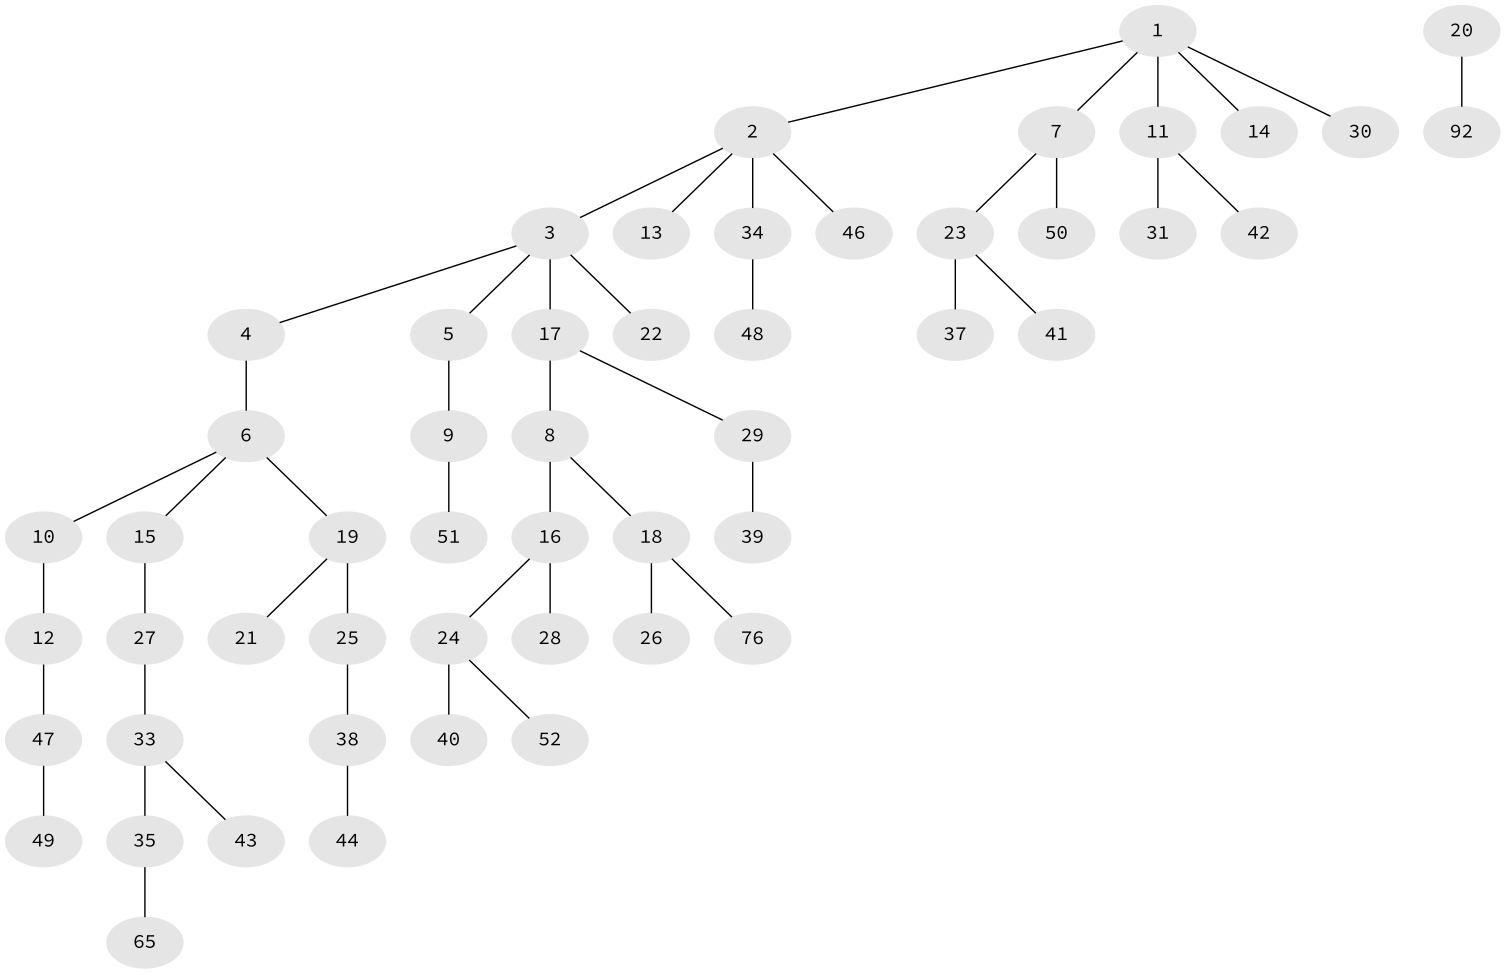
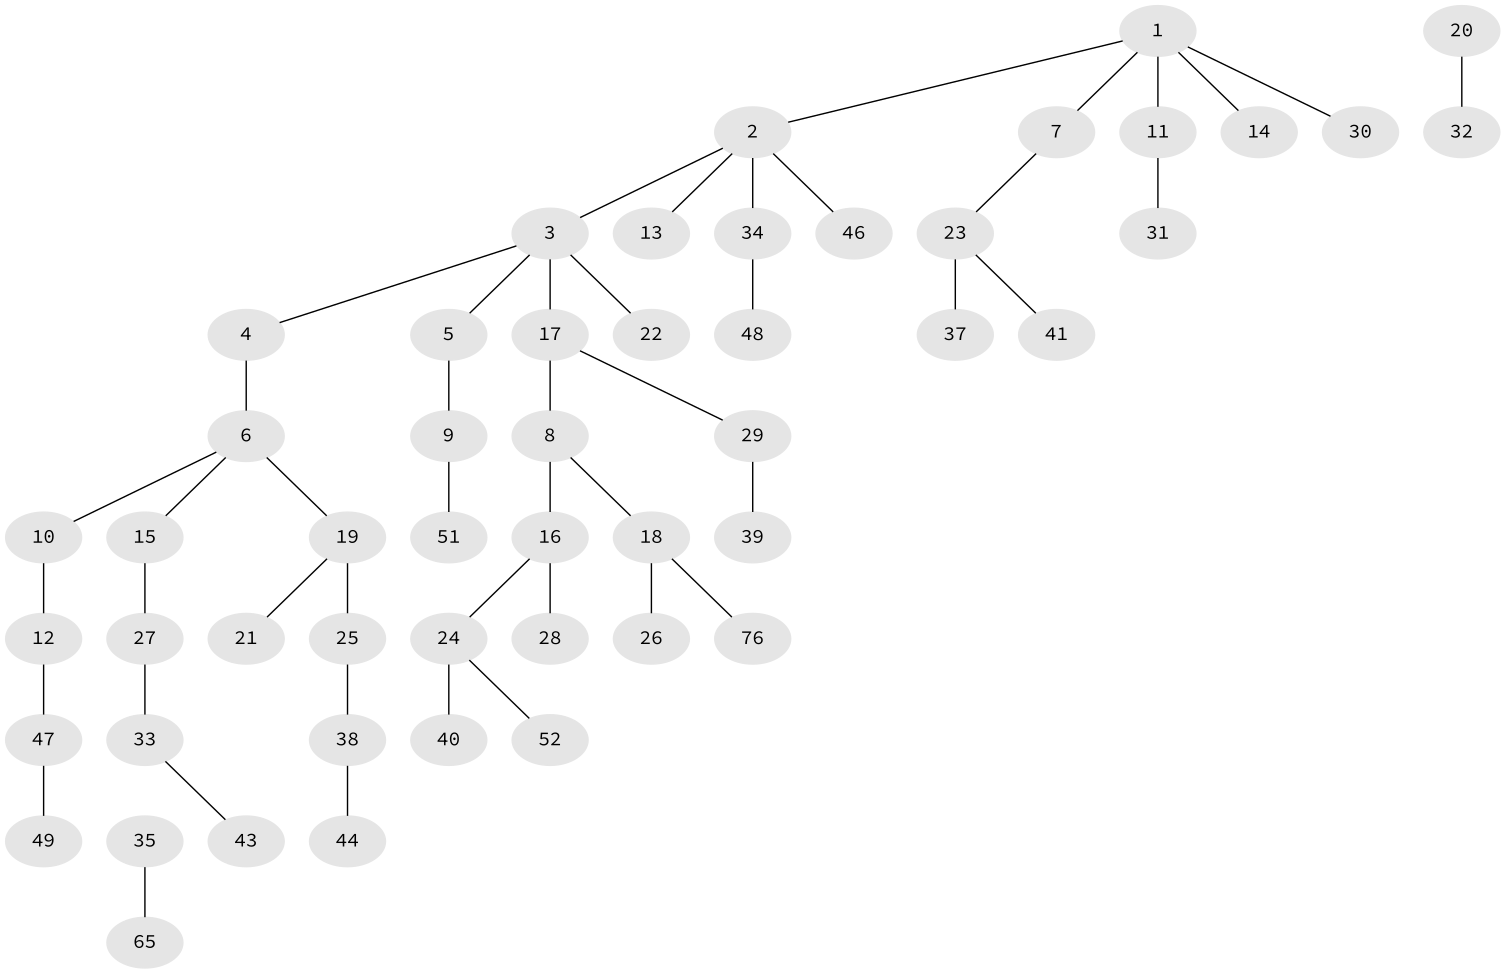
(1462, 132) -> (1462, 132)
(1057, 234) -> none
(1259, 234) -> none
(145, 791) -> none
